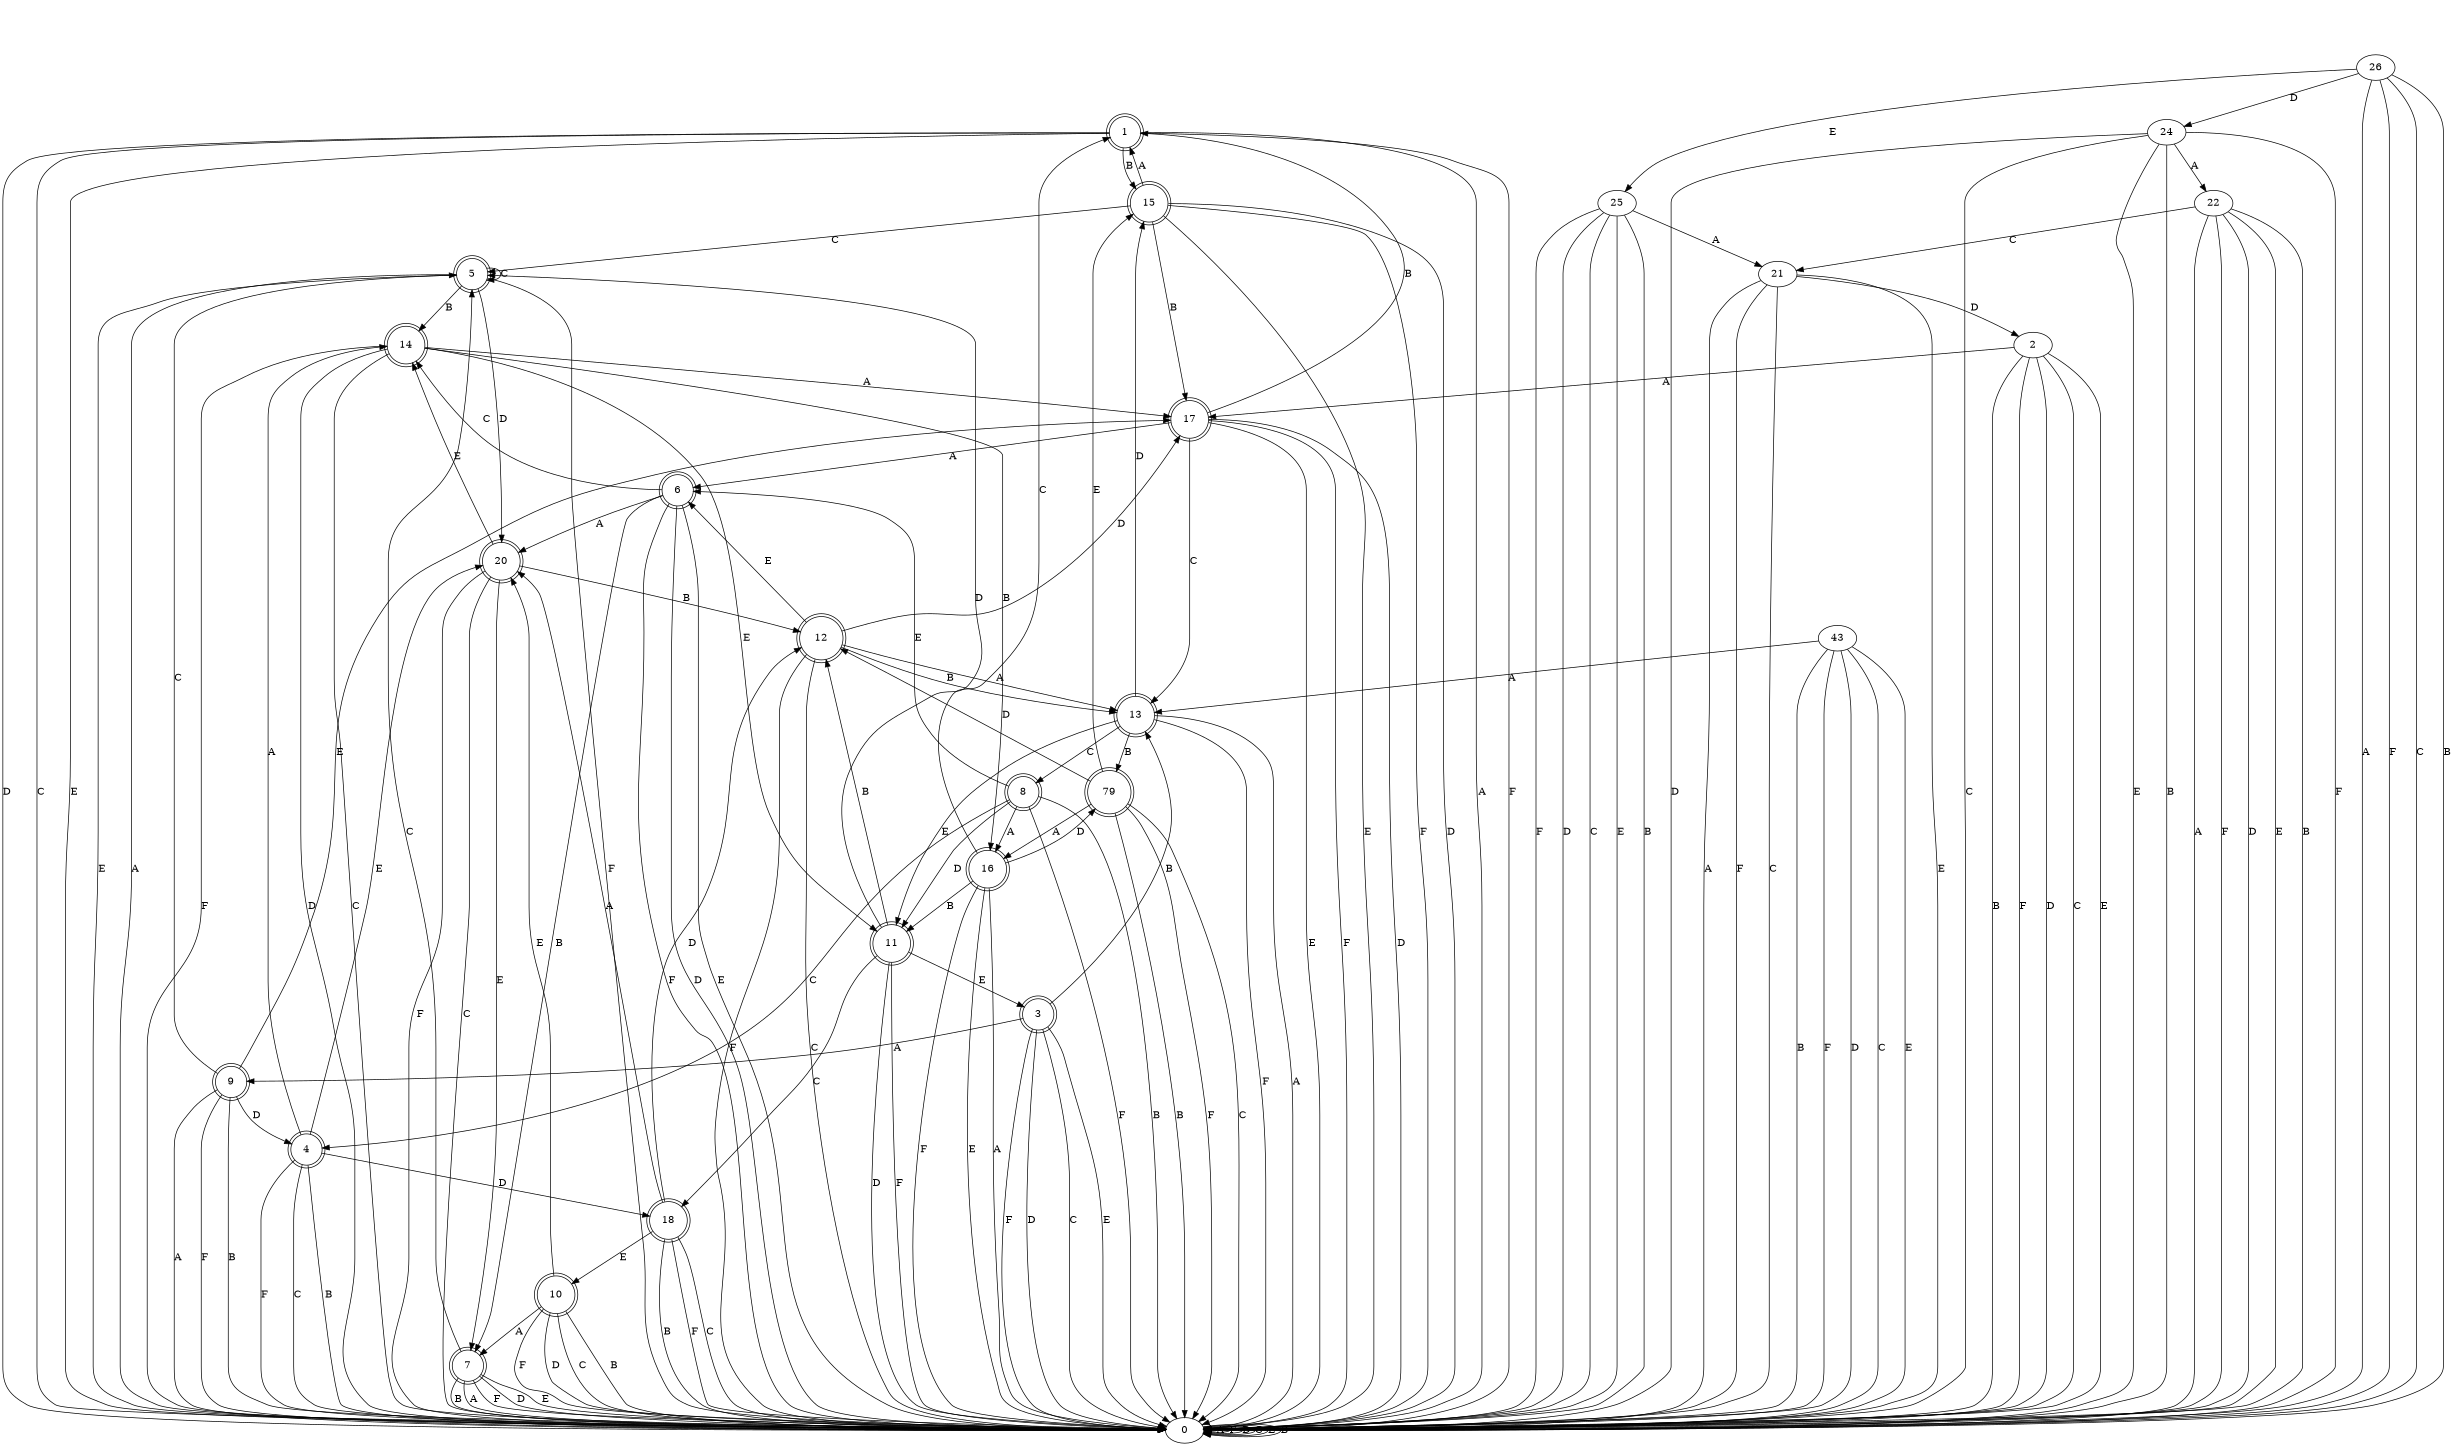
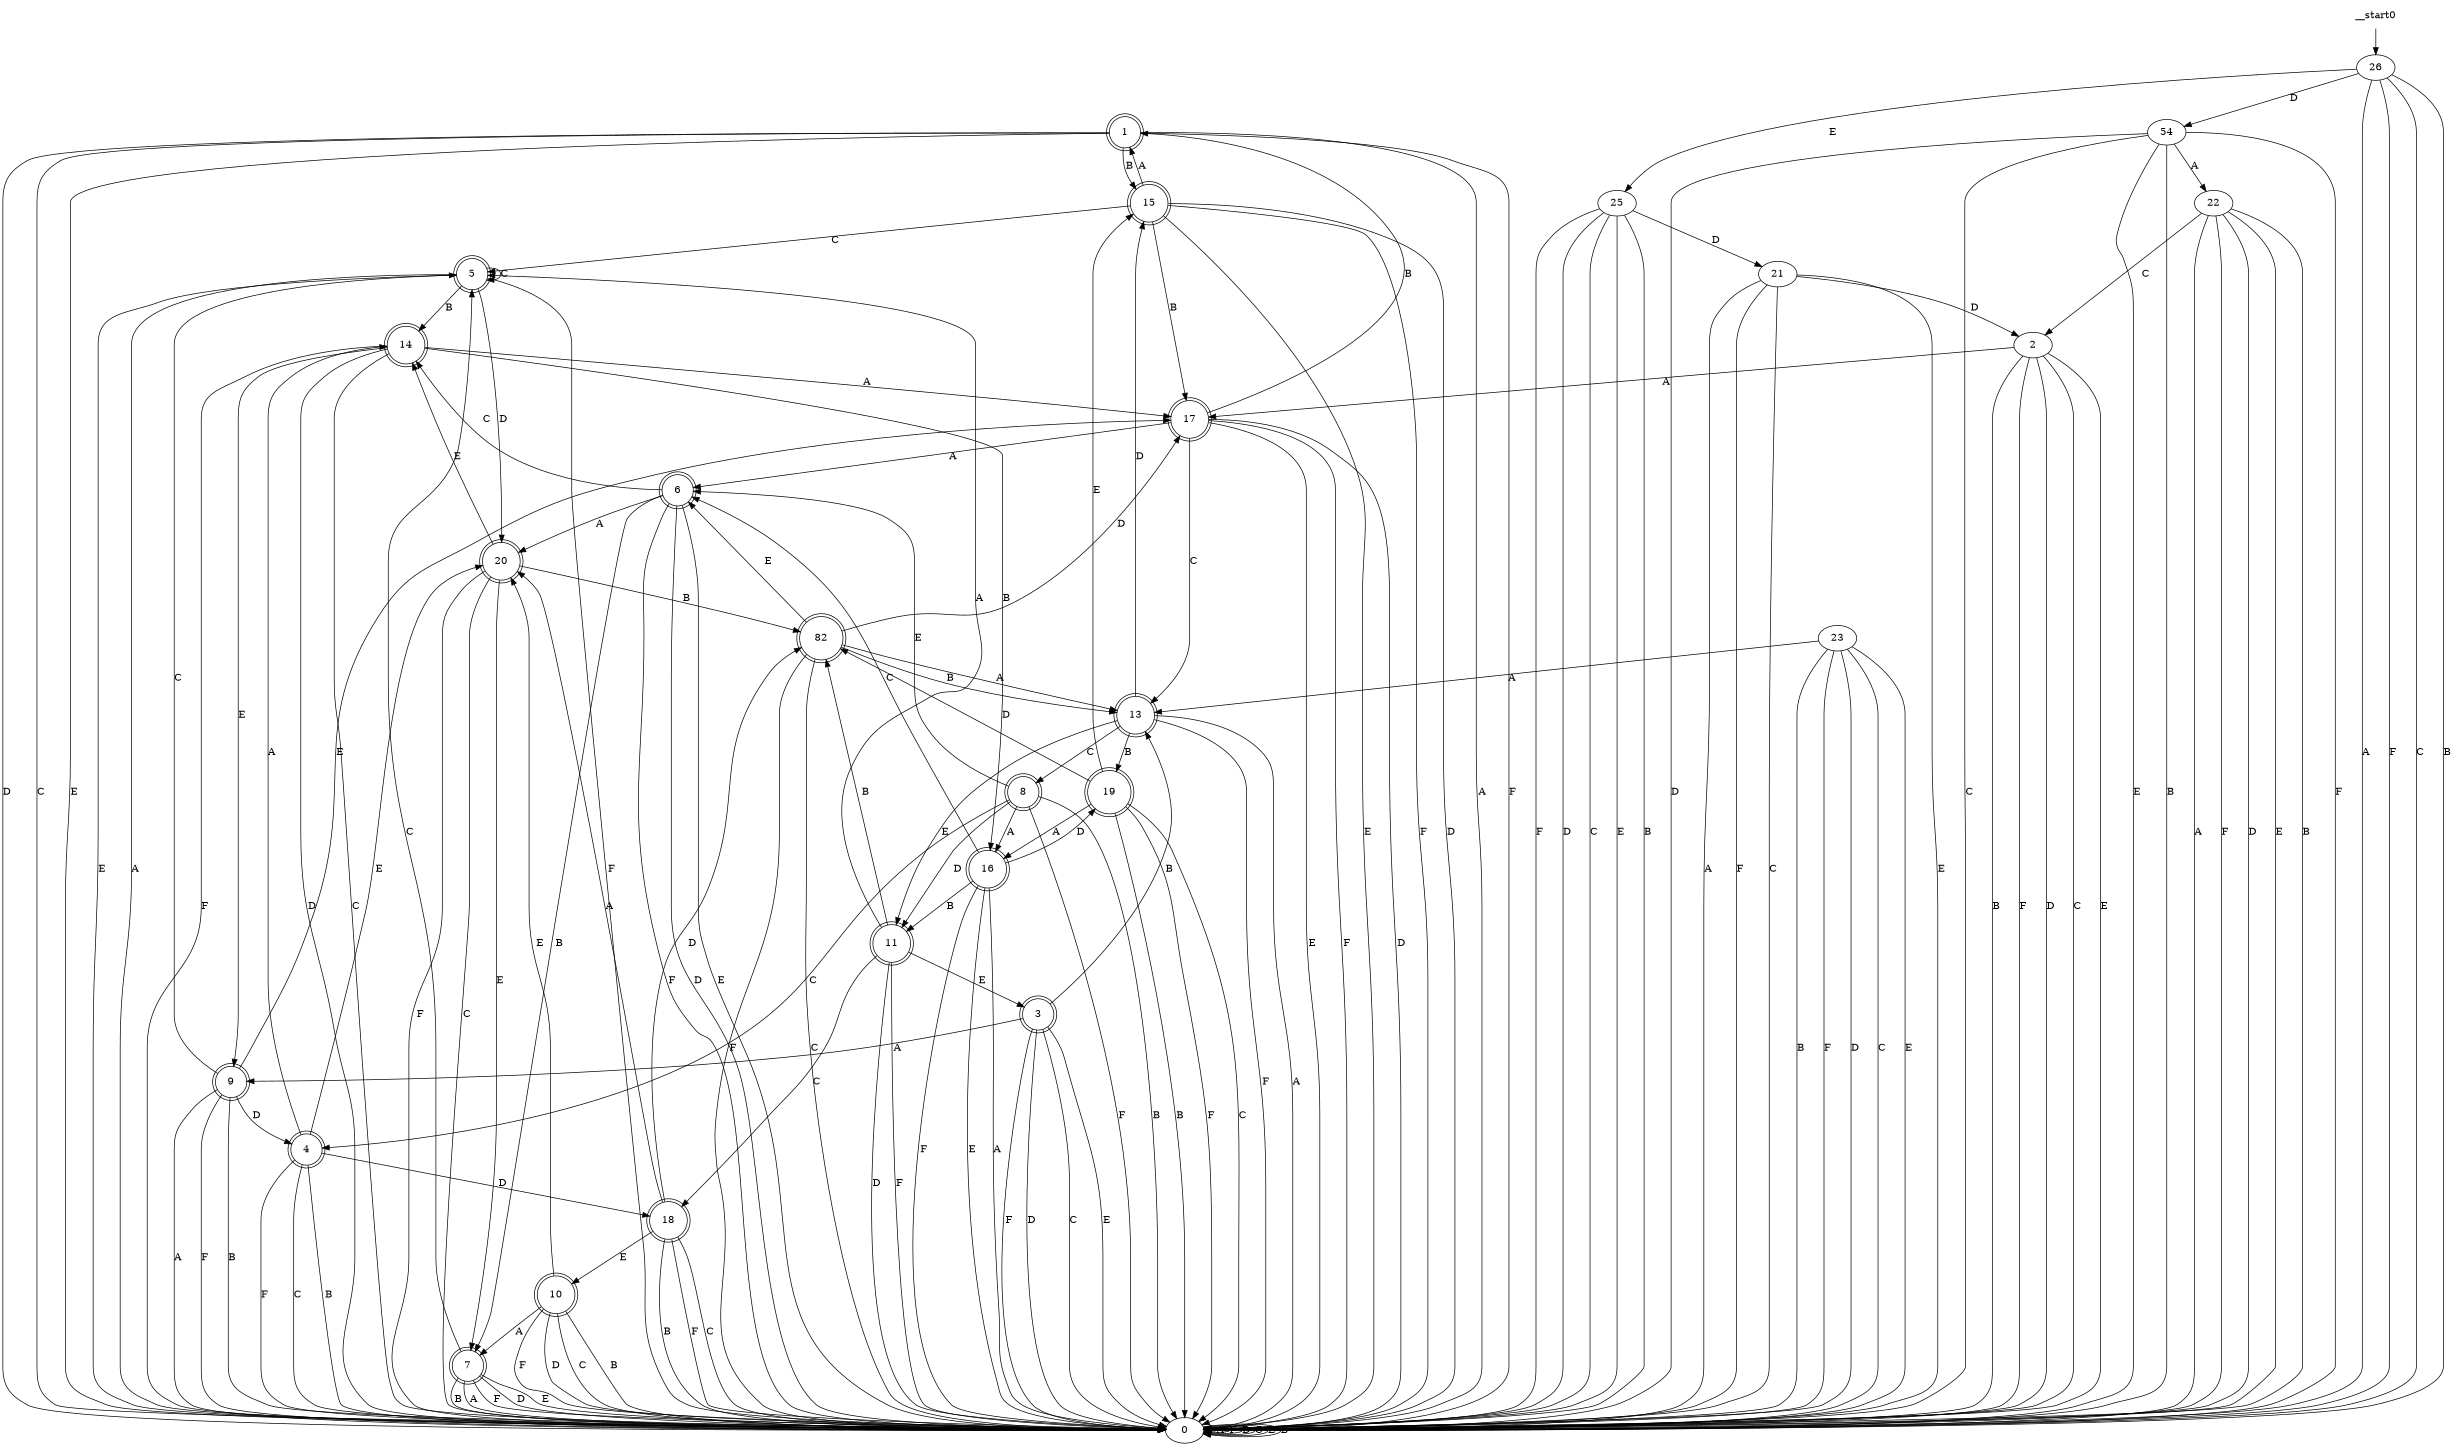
none -> (2376, 16)
(2167, 132) -> (2167, 132)
(1999, 238) -> (2122, 275)
(1716, 240) -> (1716, 240)
(1039, 505) -> (863, 639)
(731, 566) -> (238, 648)
(979, 598) -> (979, 598)
(821, 638) -> (821, 638)
(1838, 638) -> (1838, 638)
(1109, 792) -> (1109, 792)
